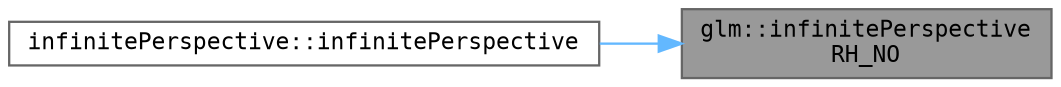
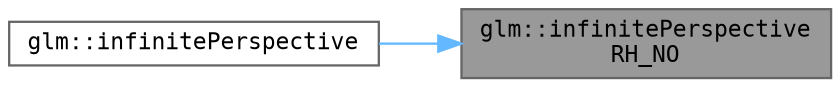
(304, 44) -> (194, 44)
